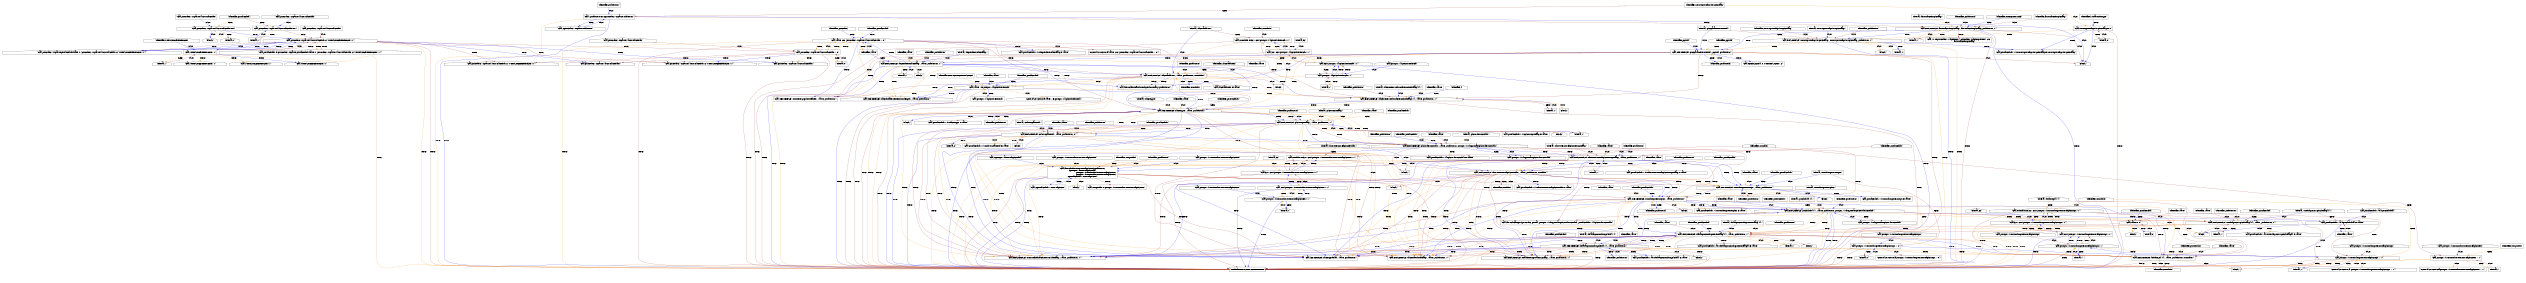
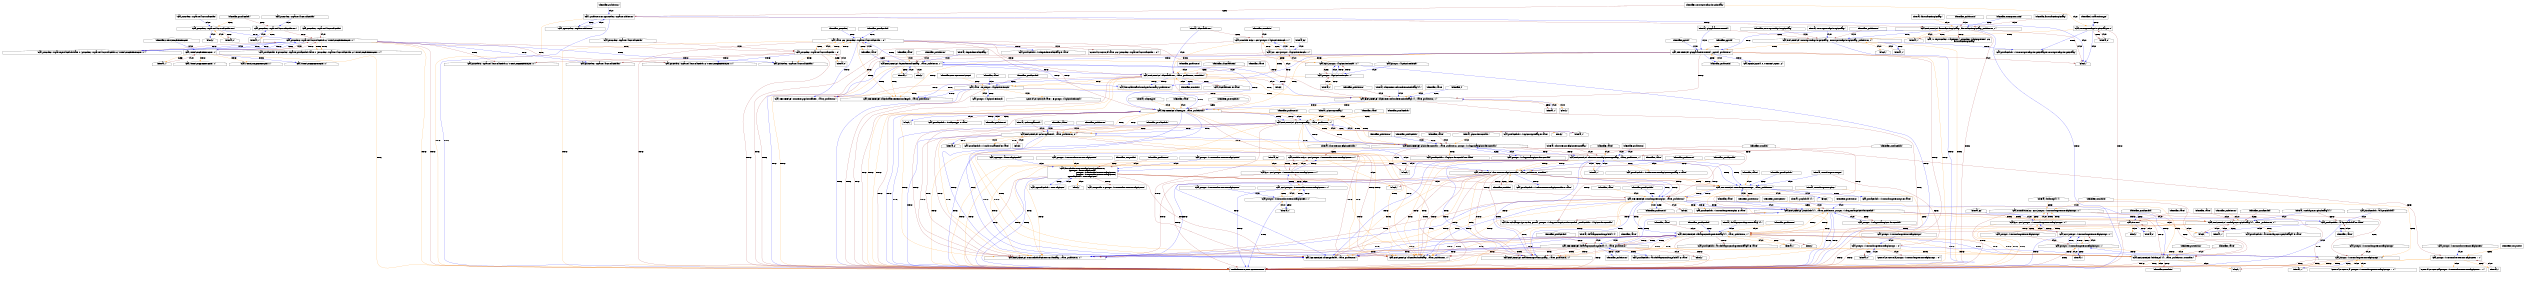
(956, 76) -> (956, 76)
(2133, 223) -> (2133, 223)
